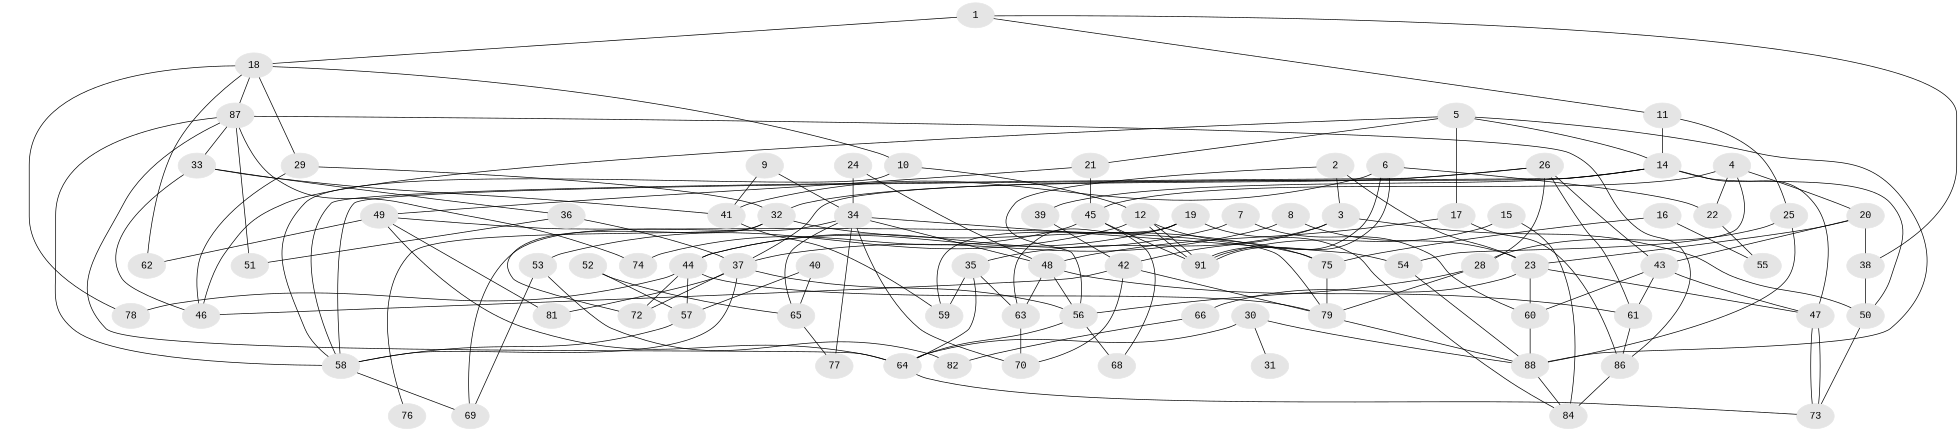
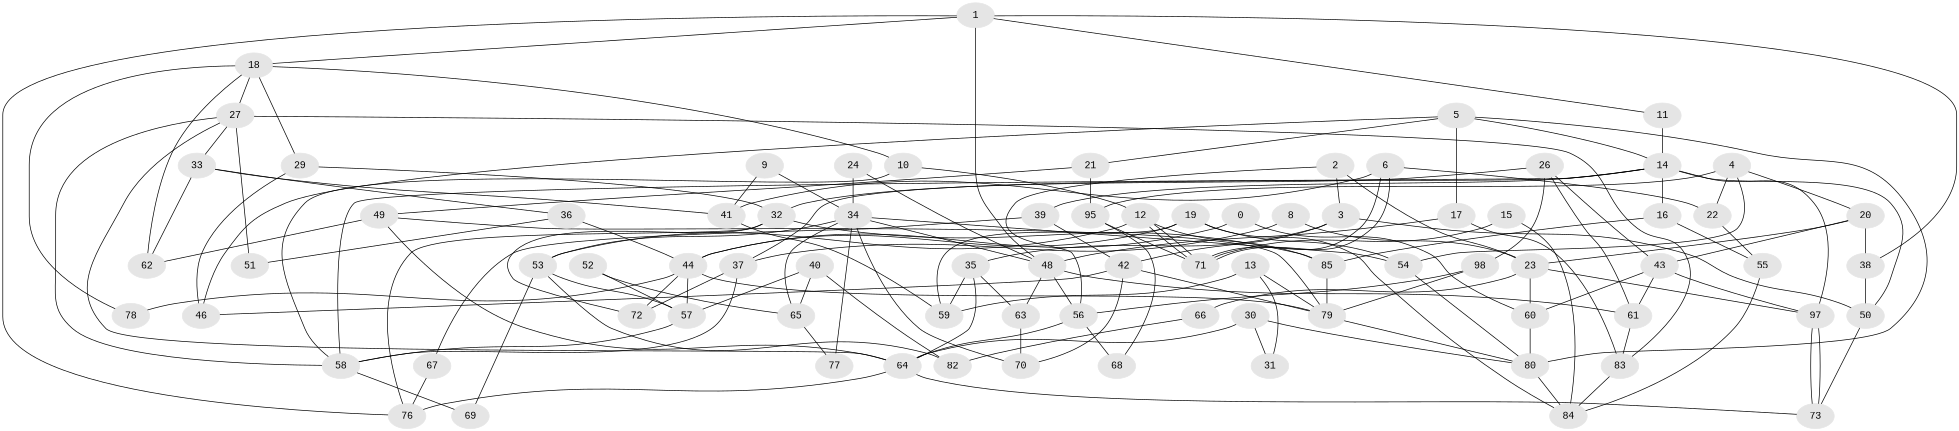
none -> (165, 53)
(235, 116) -> (235, 116)
none -> (976, 153)
(849, 184) -> none
none -> (1662, 191)
(1090, 216) -> (1090, 216)
(1241, 216) -> (1241, 216)
(1789, 216) -> none
(1070, 229) -> (1296, 241)
(672, 240) -> (640, 244)
(117, 249) -> (172, 216)
(503, 264) -> (693, 236)
(638, 266) -> none
(1200, 266) -> (1200, 266)
none -> (1250, 266)
(1327, 266) -> (1327, 266)
(1480, 266) -> (1480, 266)
(964, 291) -> none
none -> (618, 292)
(552, 316) -> none
(1815, 316) -> (1815, 316)
none -> (882, 318)
none -> (1690, 364)
none -> (432, 366)
(1530, 366) -> (1530, 366)
(1620, 366) -> (1620, 366)
none -> (654, 390)
